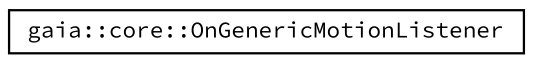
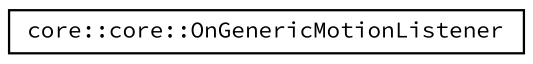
(266, 32) -> (266, 32)
